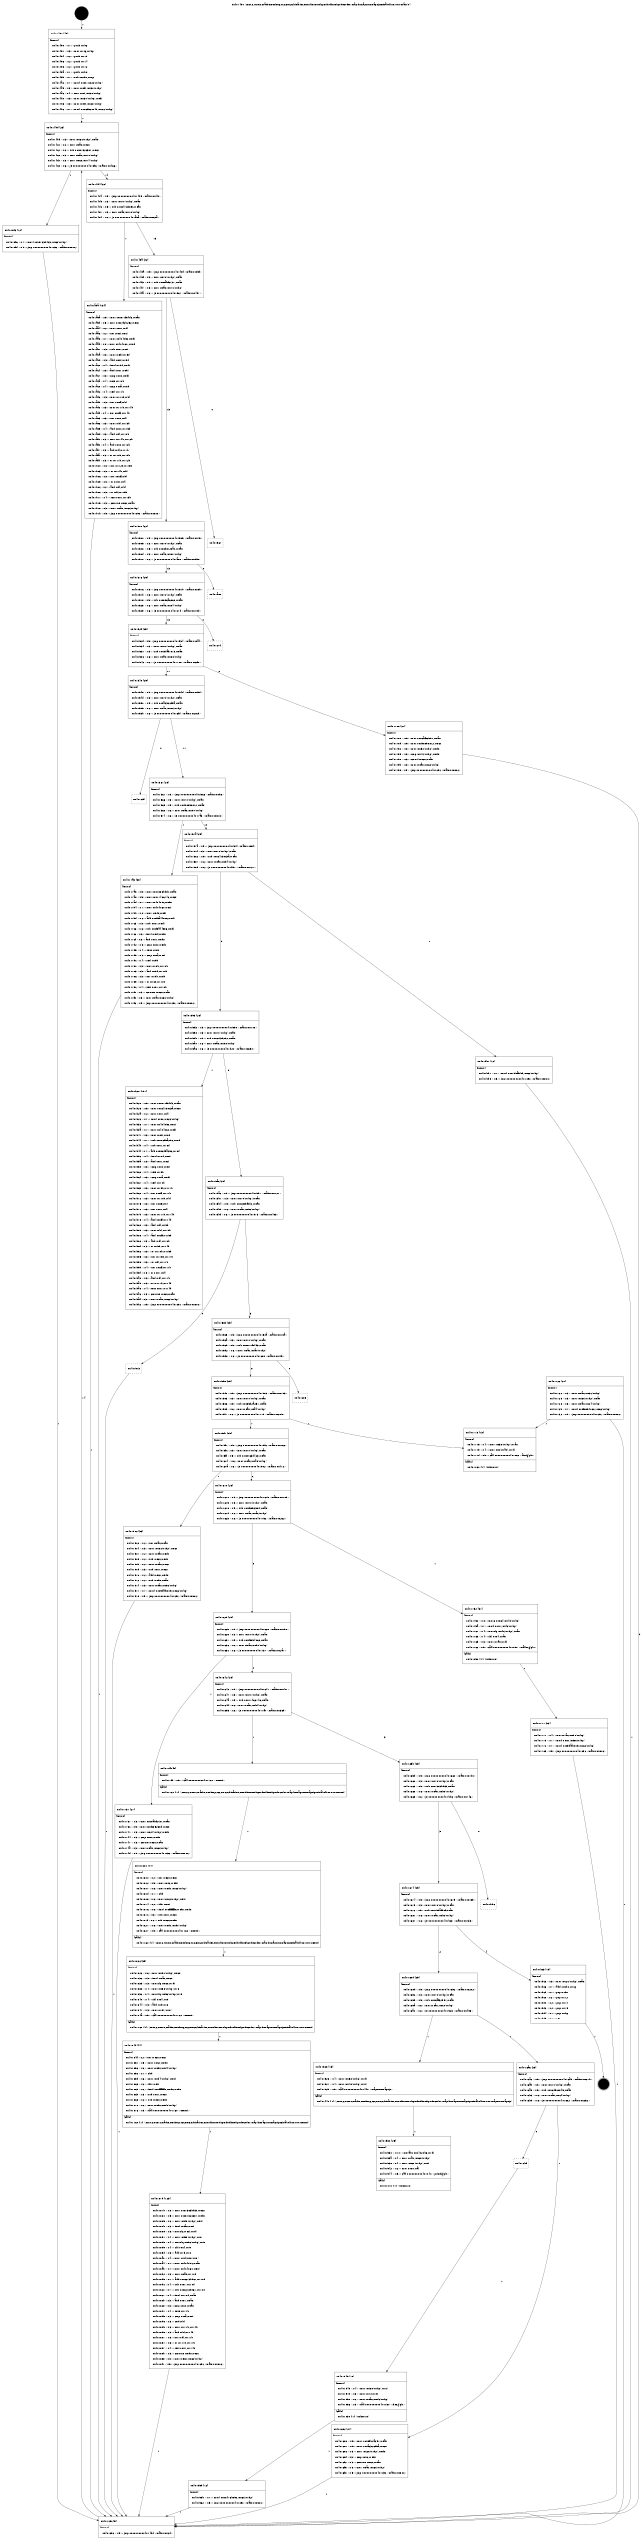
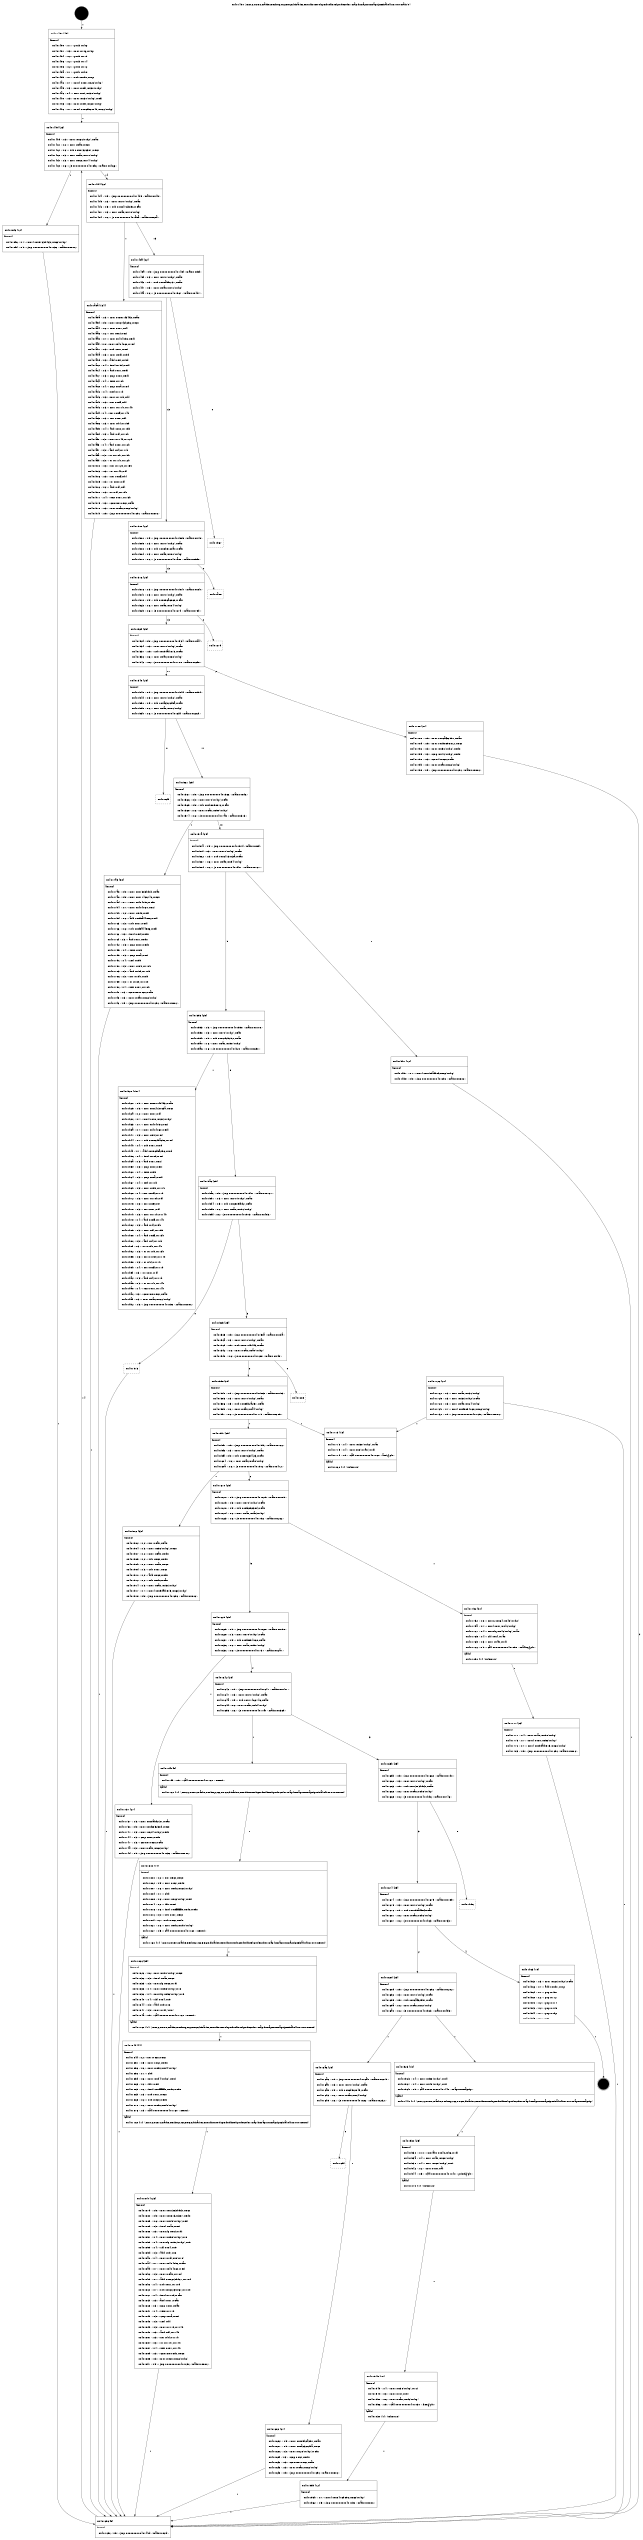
(453, 2269) -> (419, 2281)
